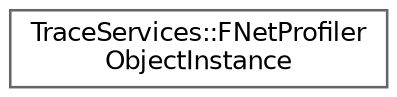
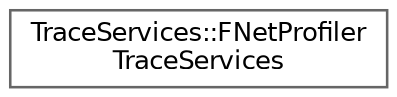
(199, 49) -> (199, 49)
